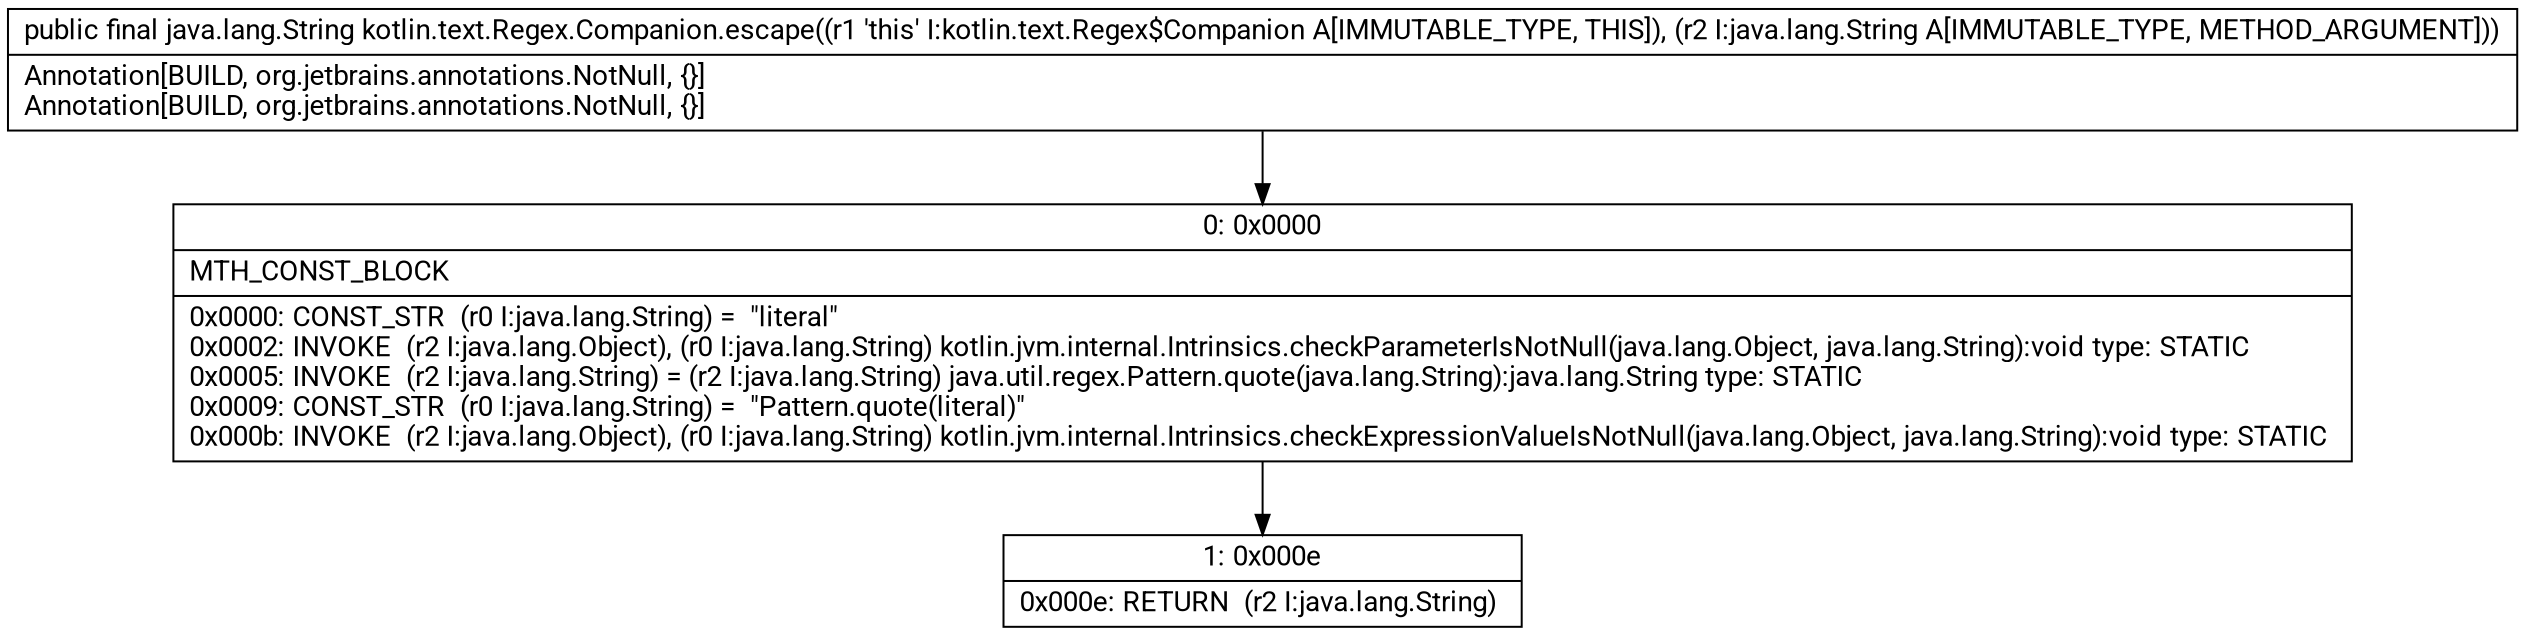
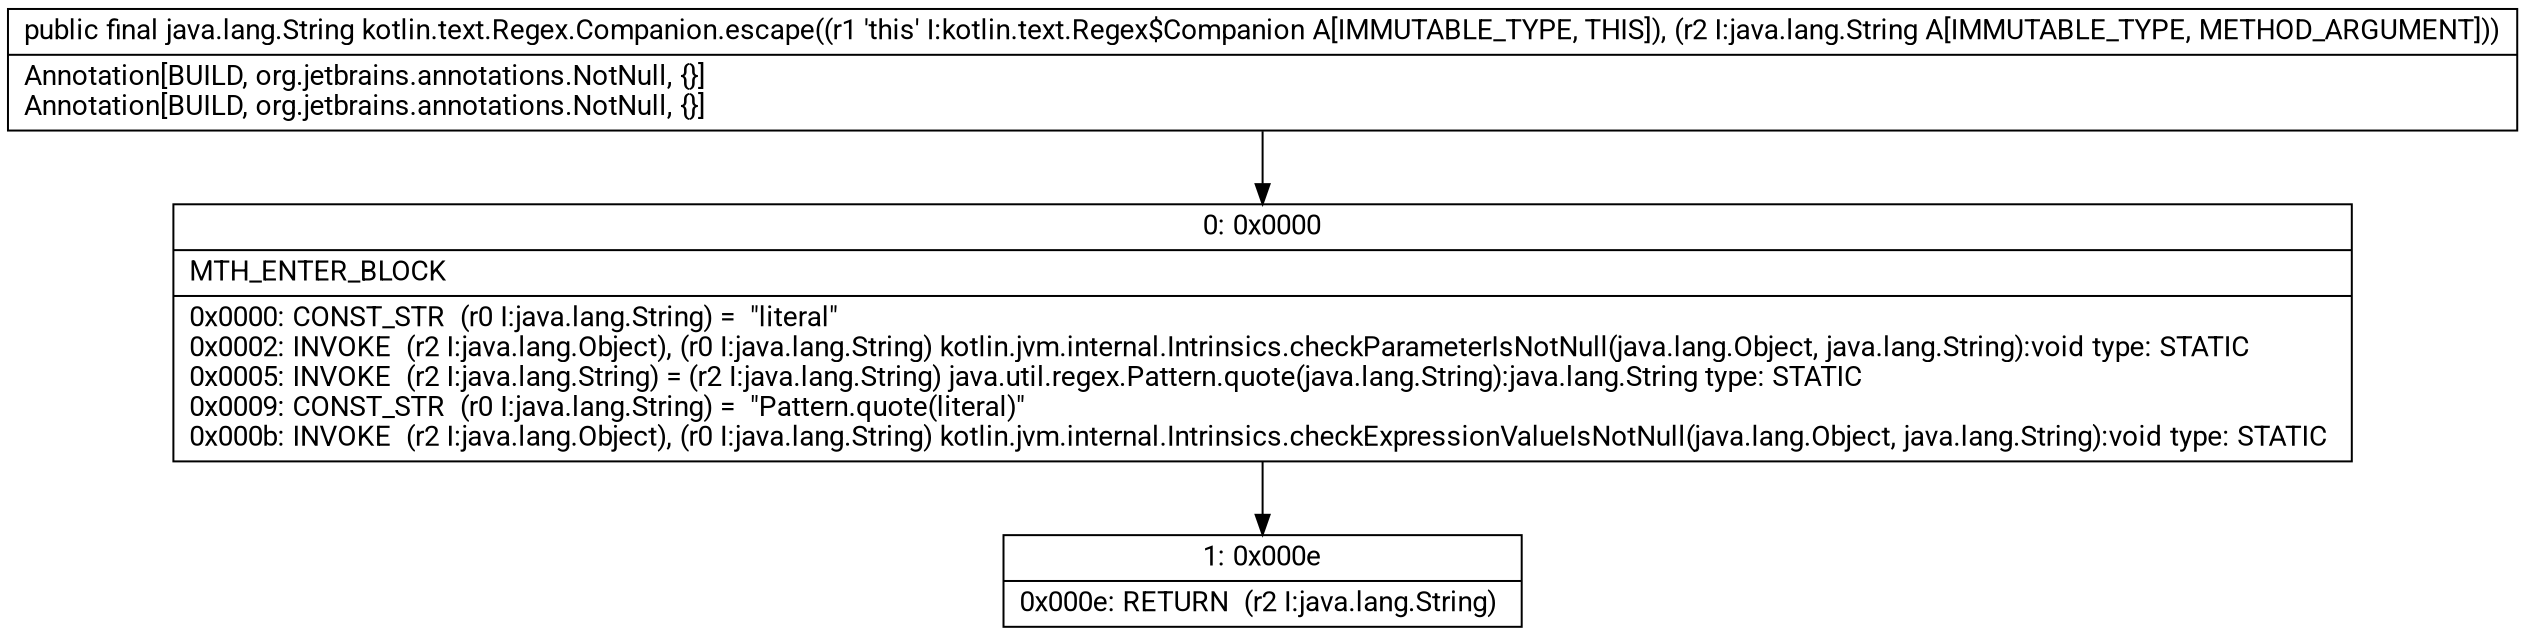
(320, 272) -> (319, 272)
